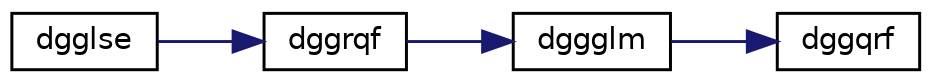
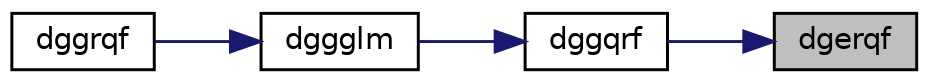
(85, 42) -> none
none -> (846, 42)
